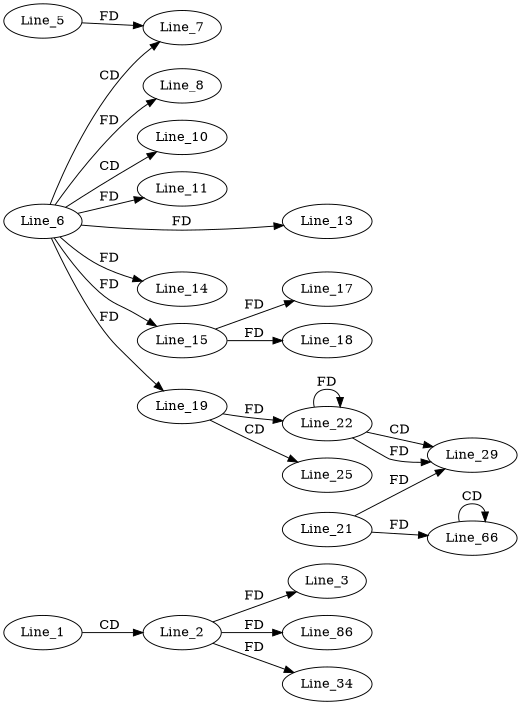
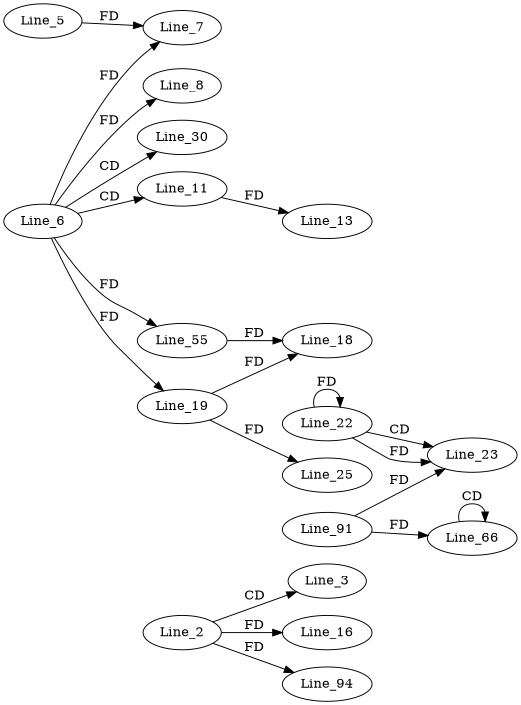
(110, 76) -> (110, 76)
(182, 137) -> (182, 137)
(110, 197) -> (110, 197)
(177, 230) -> (250, 204)
(182, 289) -> none
(327, 289) -> none
(182, 341) -> (182, 341)
(248, 417) -> (250, 376)
(255, 430) -> (255, 430)
(472, 455) -> (472, 455)
(327, 530) -> (327, 530)
(255, 596) -> (255, 596)
(43, 633) -> none
(327, 633) -> (327, 633)
(327, 684) -> (327, 684)
